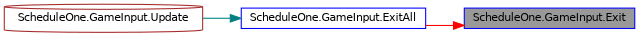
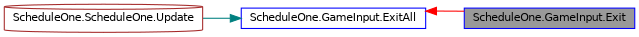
(103, 18) -> (103, 18)
(440, 26) -> (450, 11)
